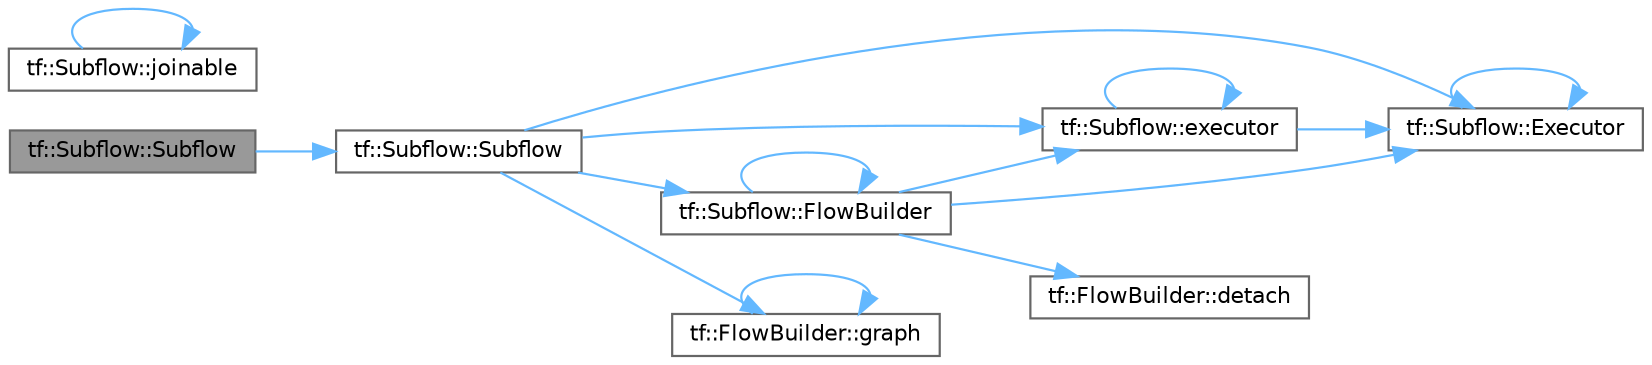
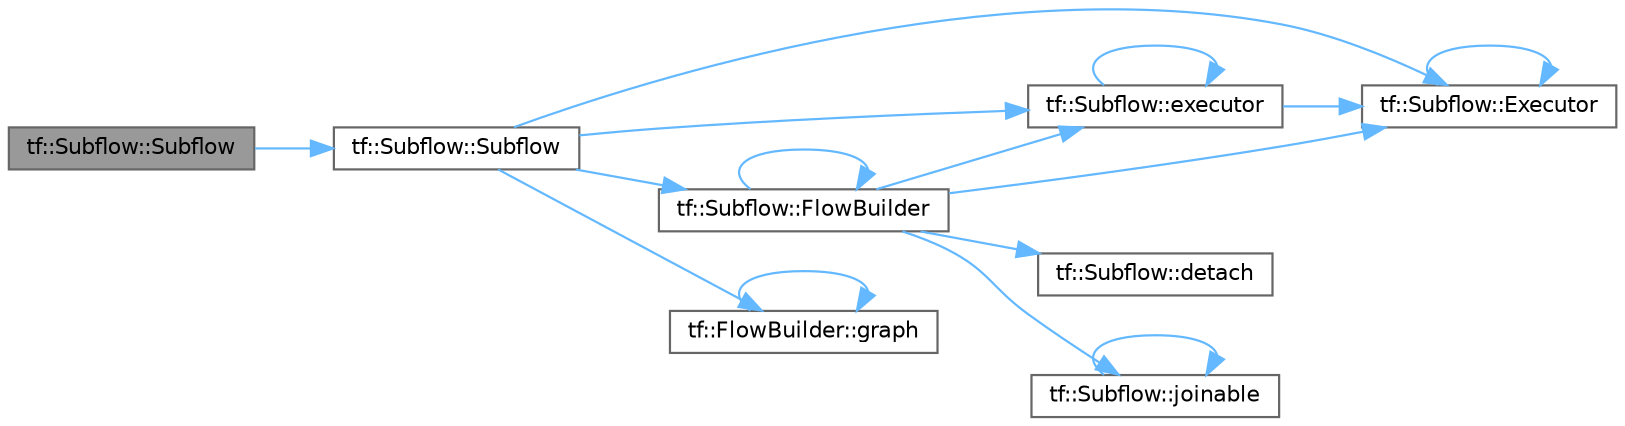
none -> (1003, 293)
(1170, 297) -> (1155, 274)
